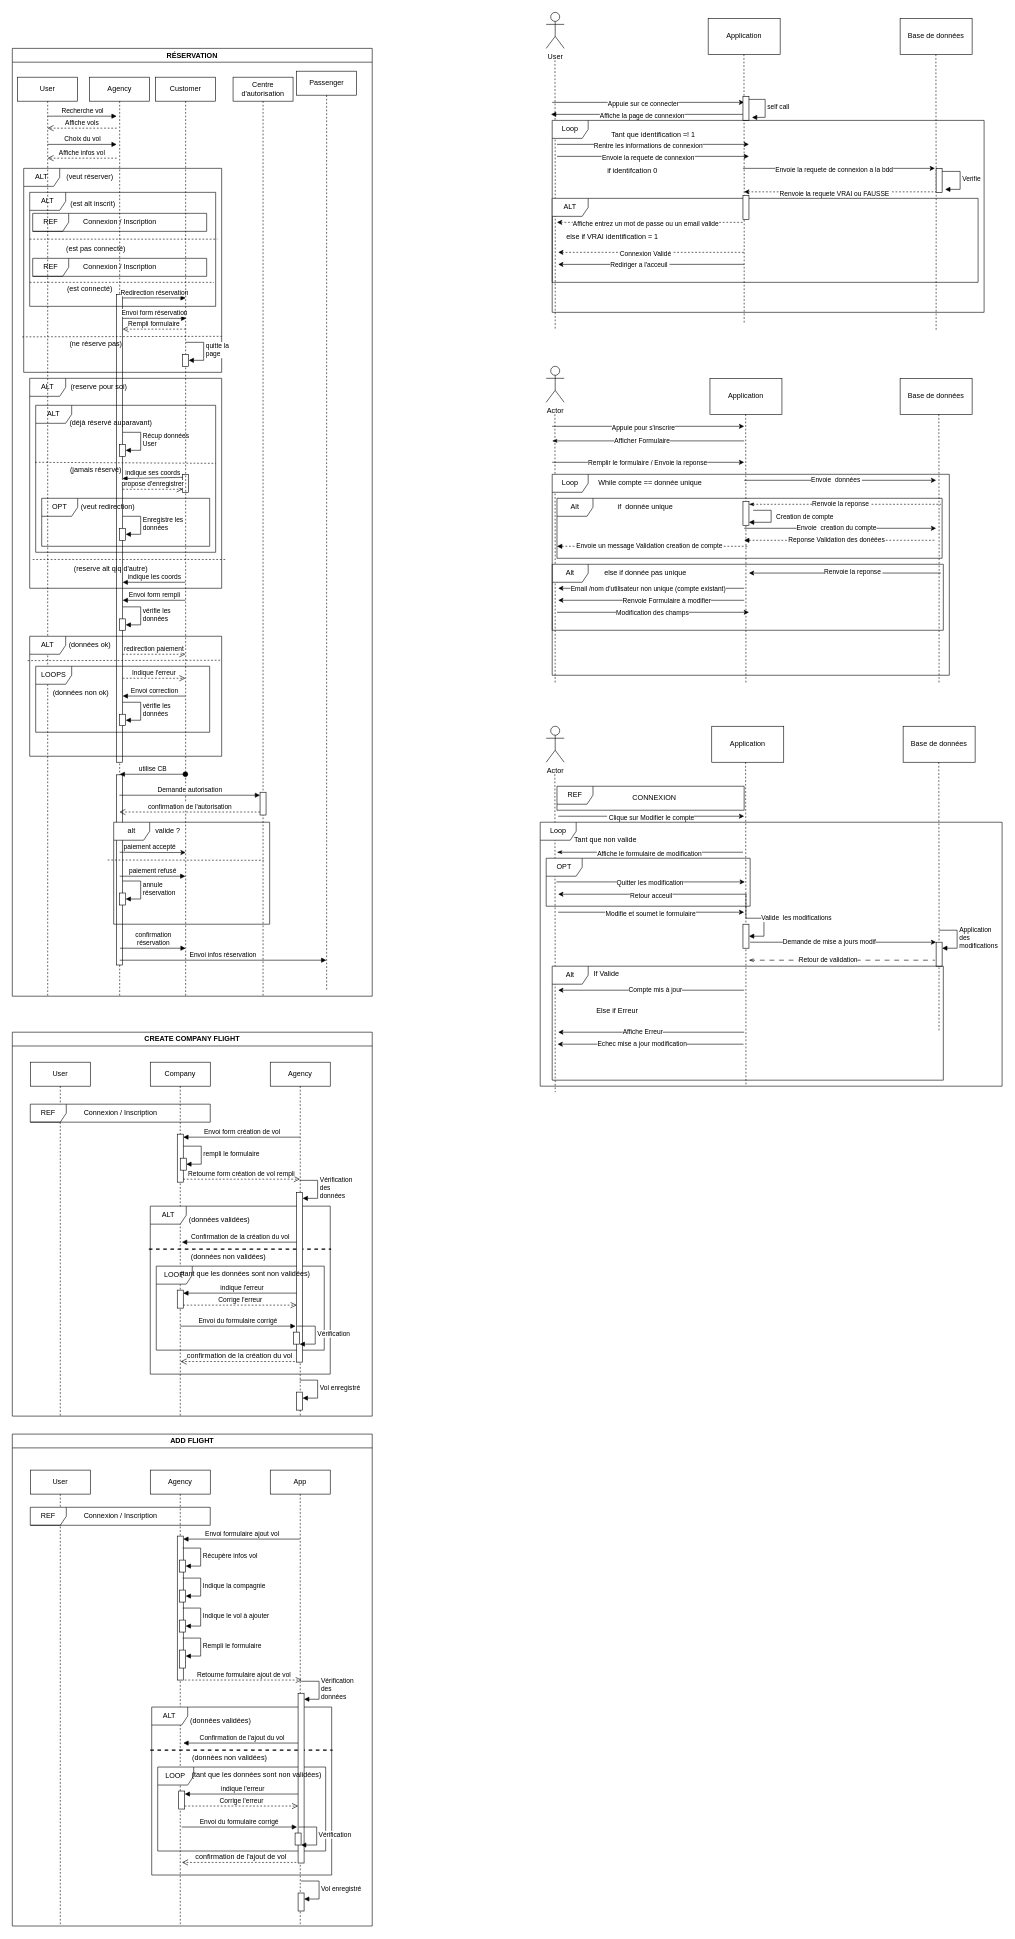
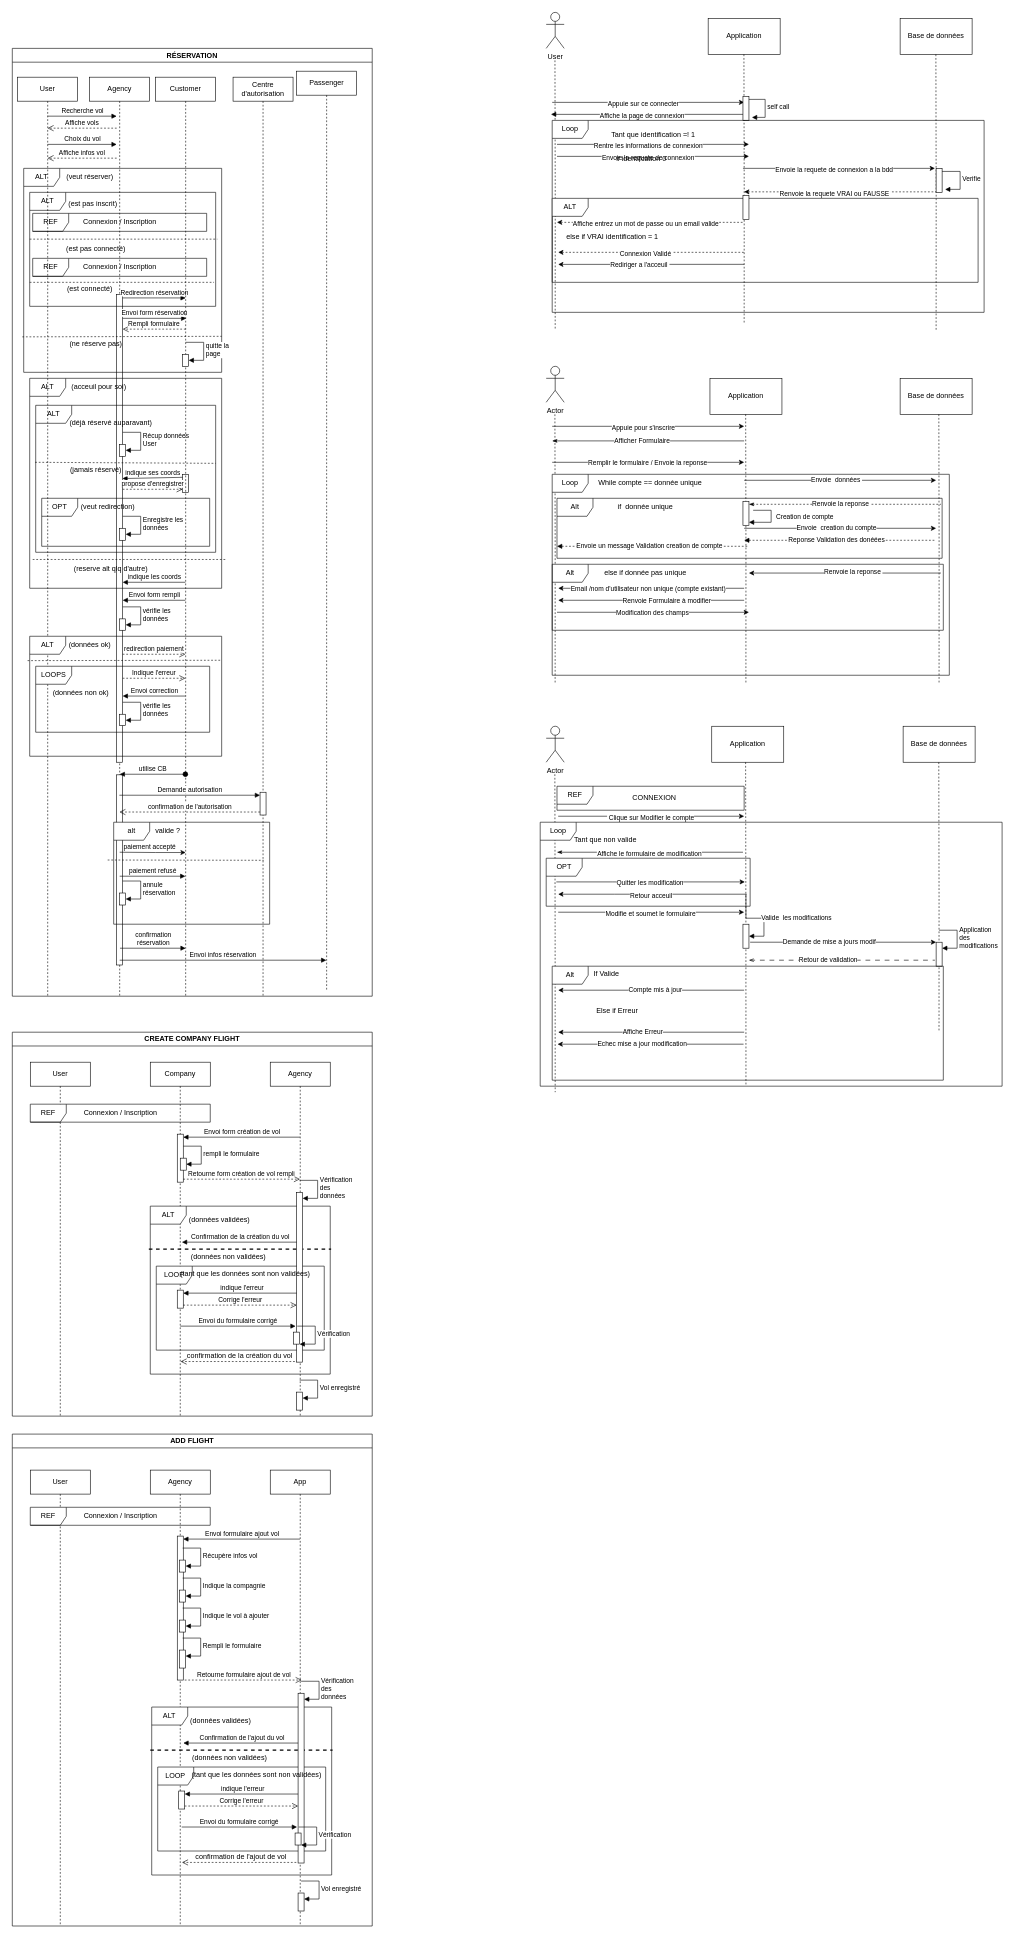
(633, 171) -> (642, 159)
(93, 204) -> (93, 204)
(99, 387) -> (99, 387)
